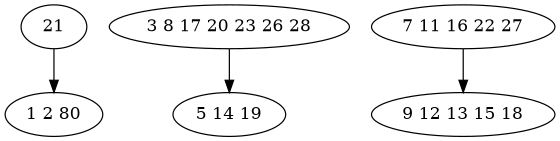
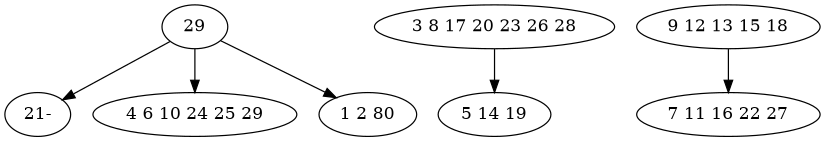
(54, 27) -> (195, 27)
(463, 65) -> (728, 65)
none -> (38, 114)
none -> (195, 114)
